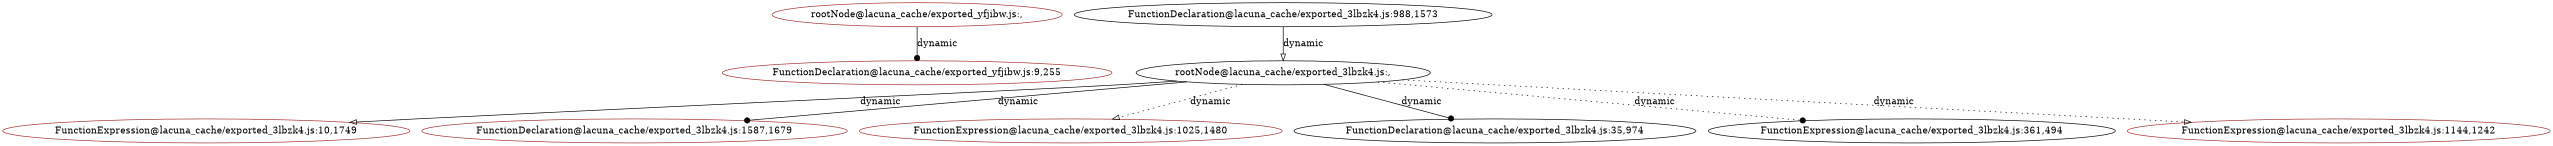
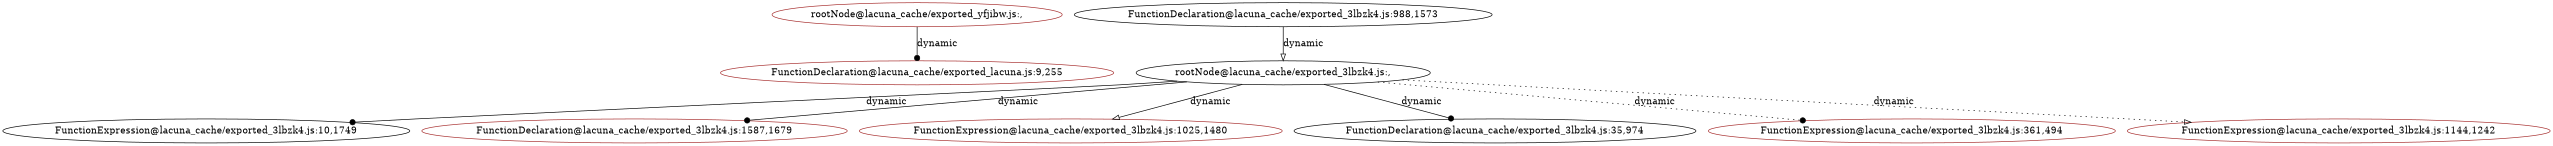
(917, 73) -> (917, 73)
(1181, 101) -> (1181, 101)
(767, 102) -> (766, 102)
(206, 131) -> (206, 131)
(1912, 131) -> (1912, 131)
